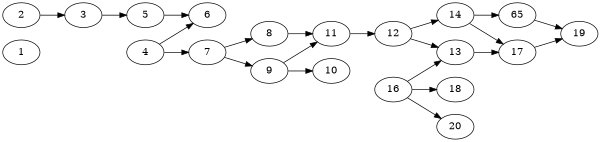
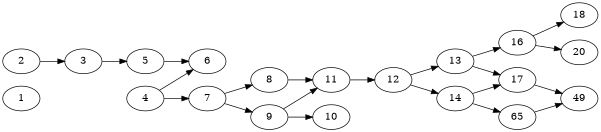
(579, 34) -> (579, 99)
(421, 73) -> (483, 53)
